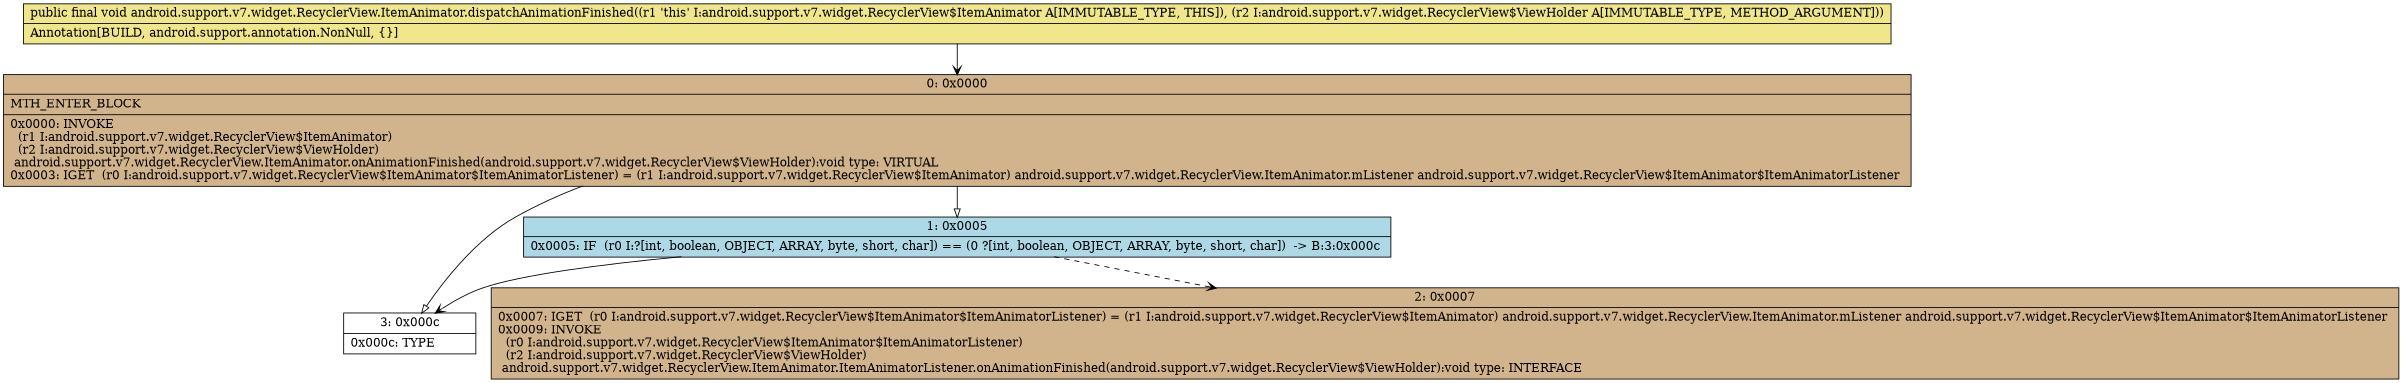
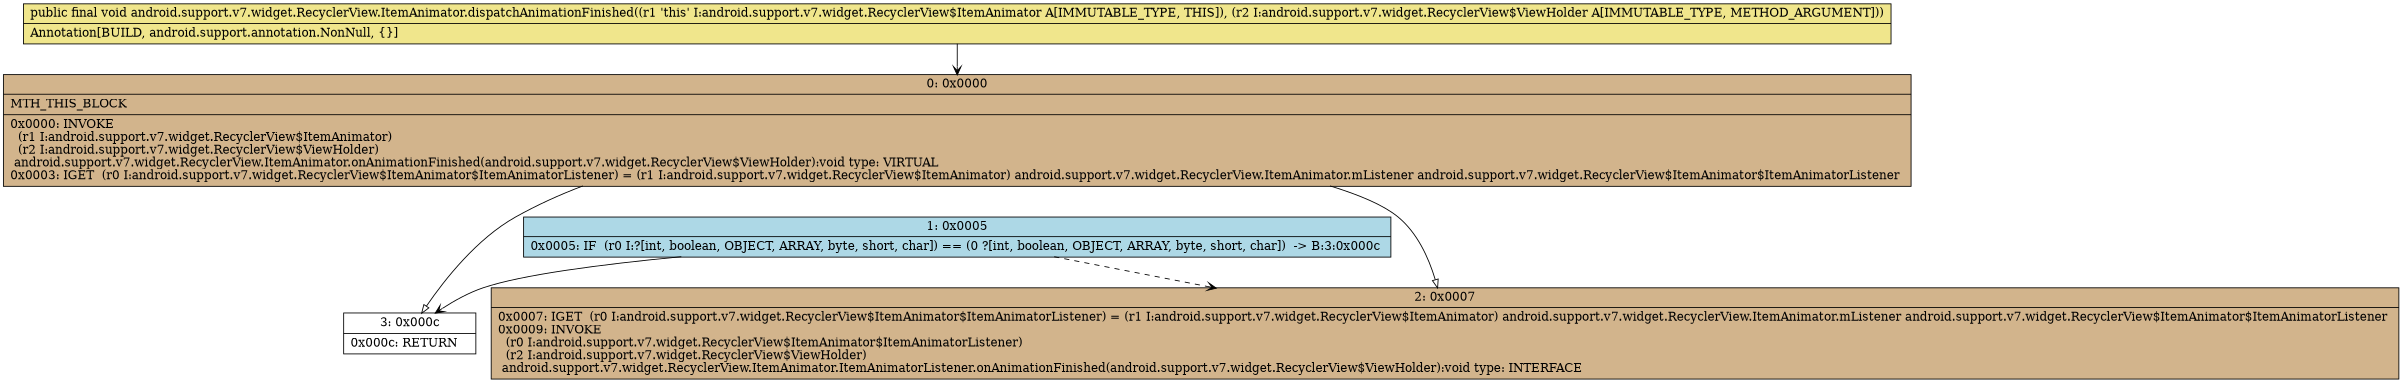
(76, 104) -> (69, 104)
(957, 197) -> (1397, 217)
(399, 343) -> (410, 343)
